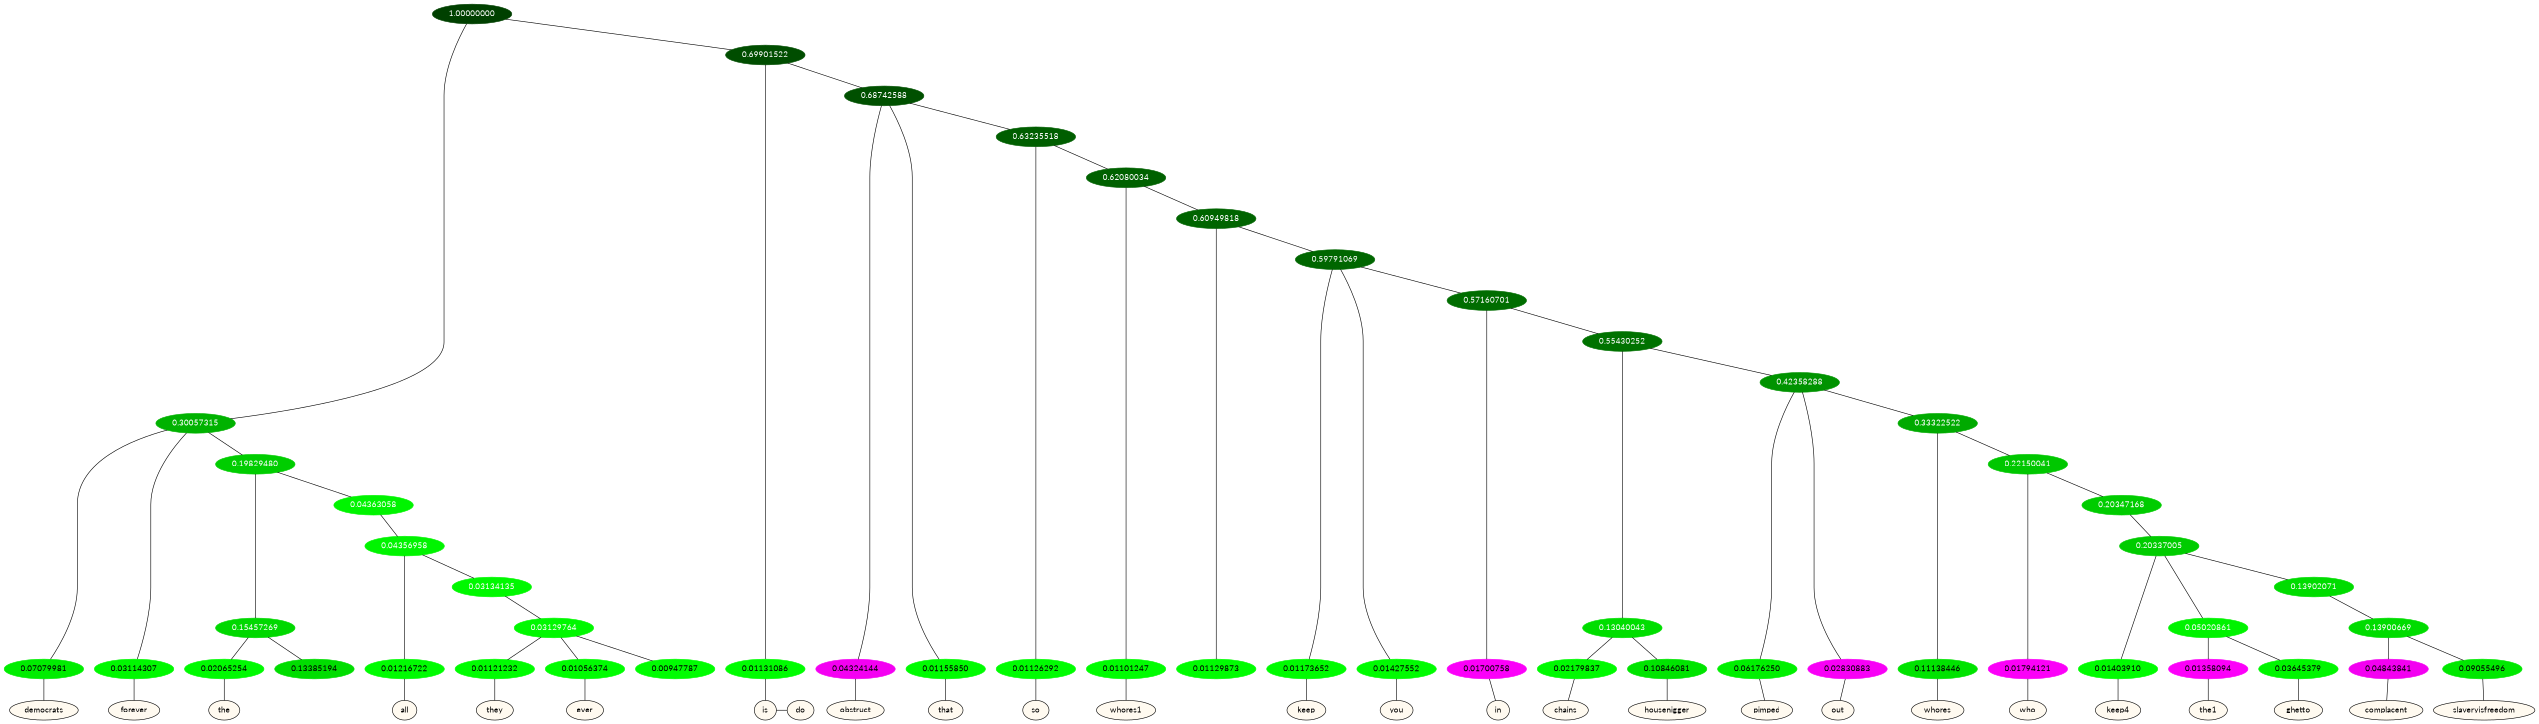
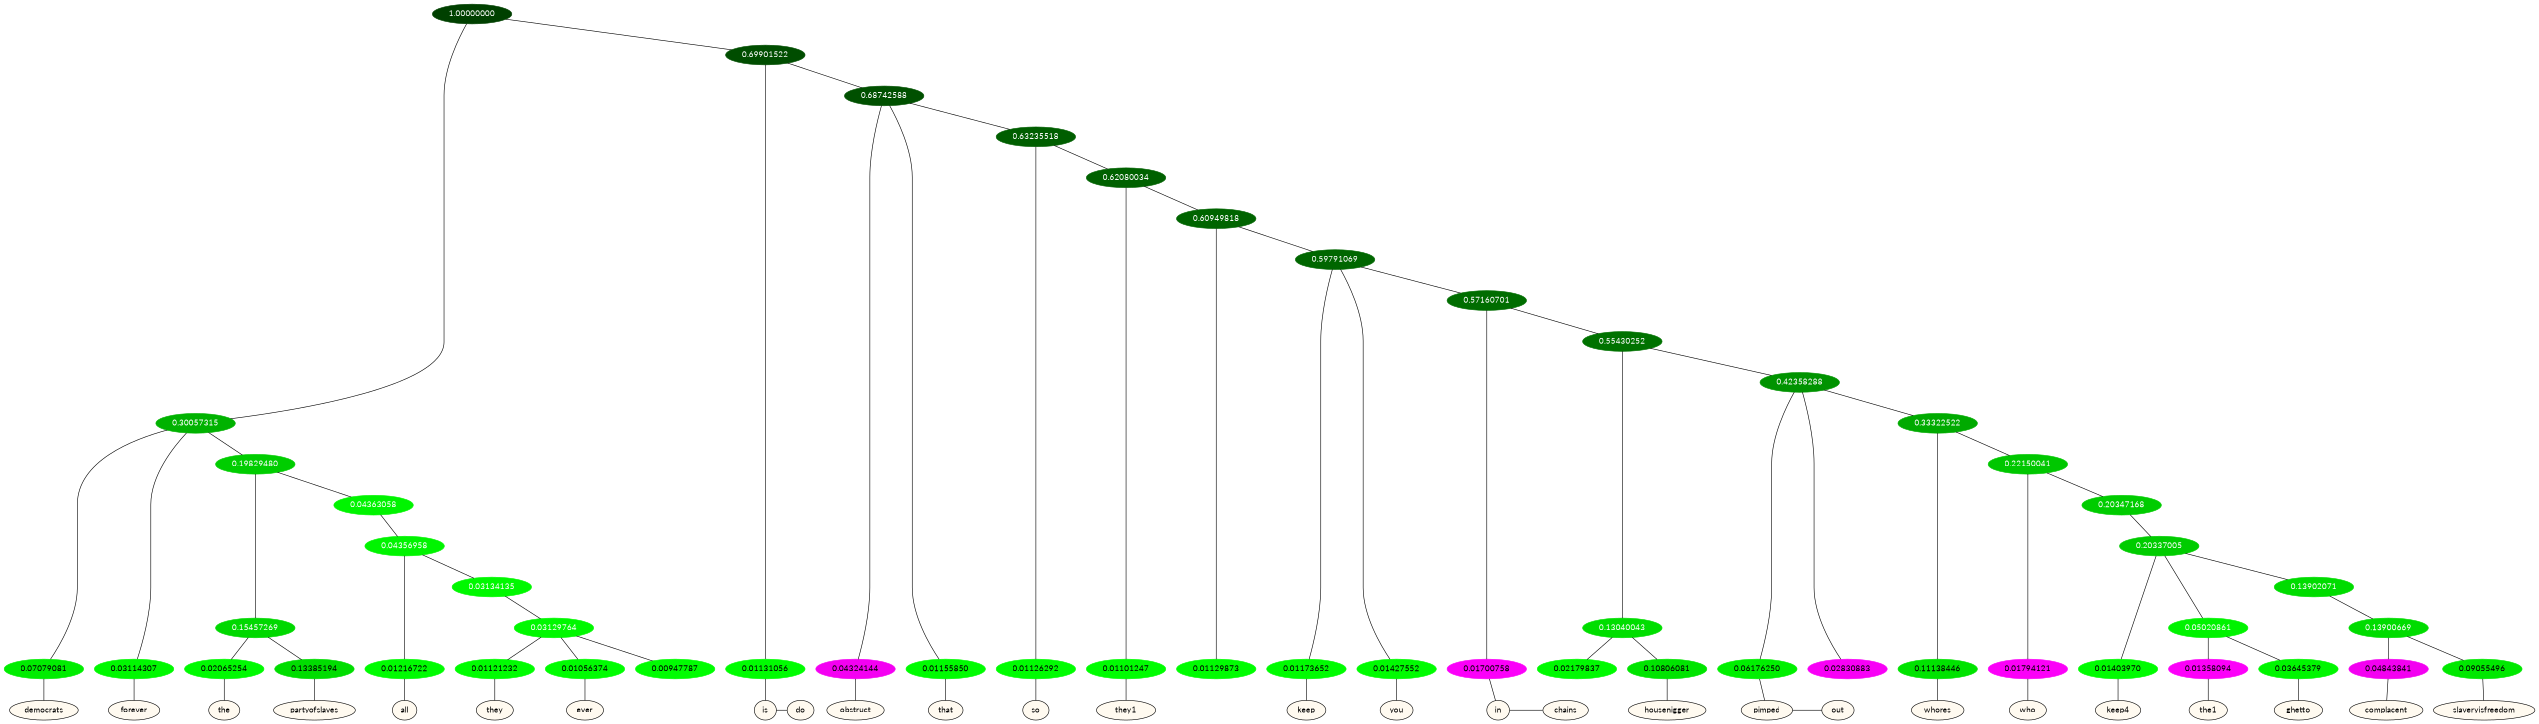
(44, 669) -> (44, 669)
(765, 669) -> (765, 669)
(1667, 669) -> (1667, 669)
(2118, 669) -> (2118, 669)
(1571, 690) -> (1526, 710)
(1843, 690) -> (1807, 710)
none -> (314, 710)
(1126, 710) -> (1126, 710)
